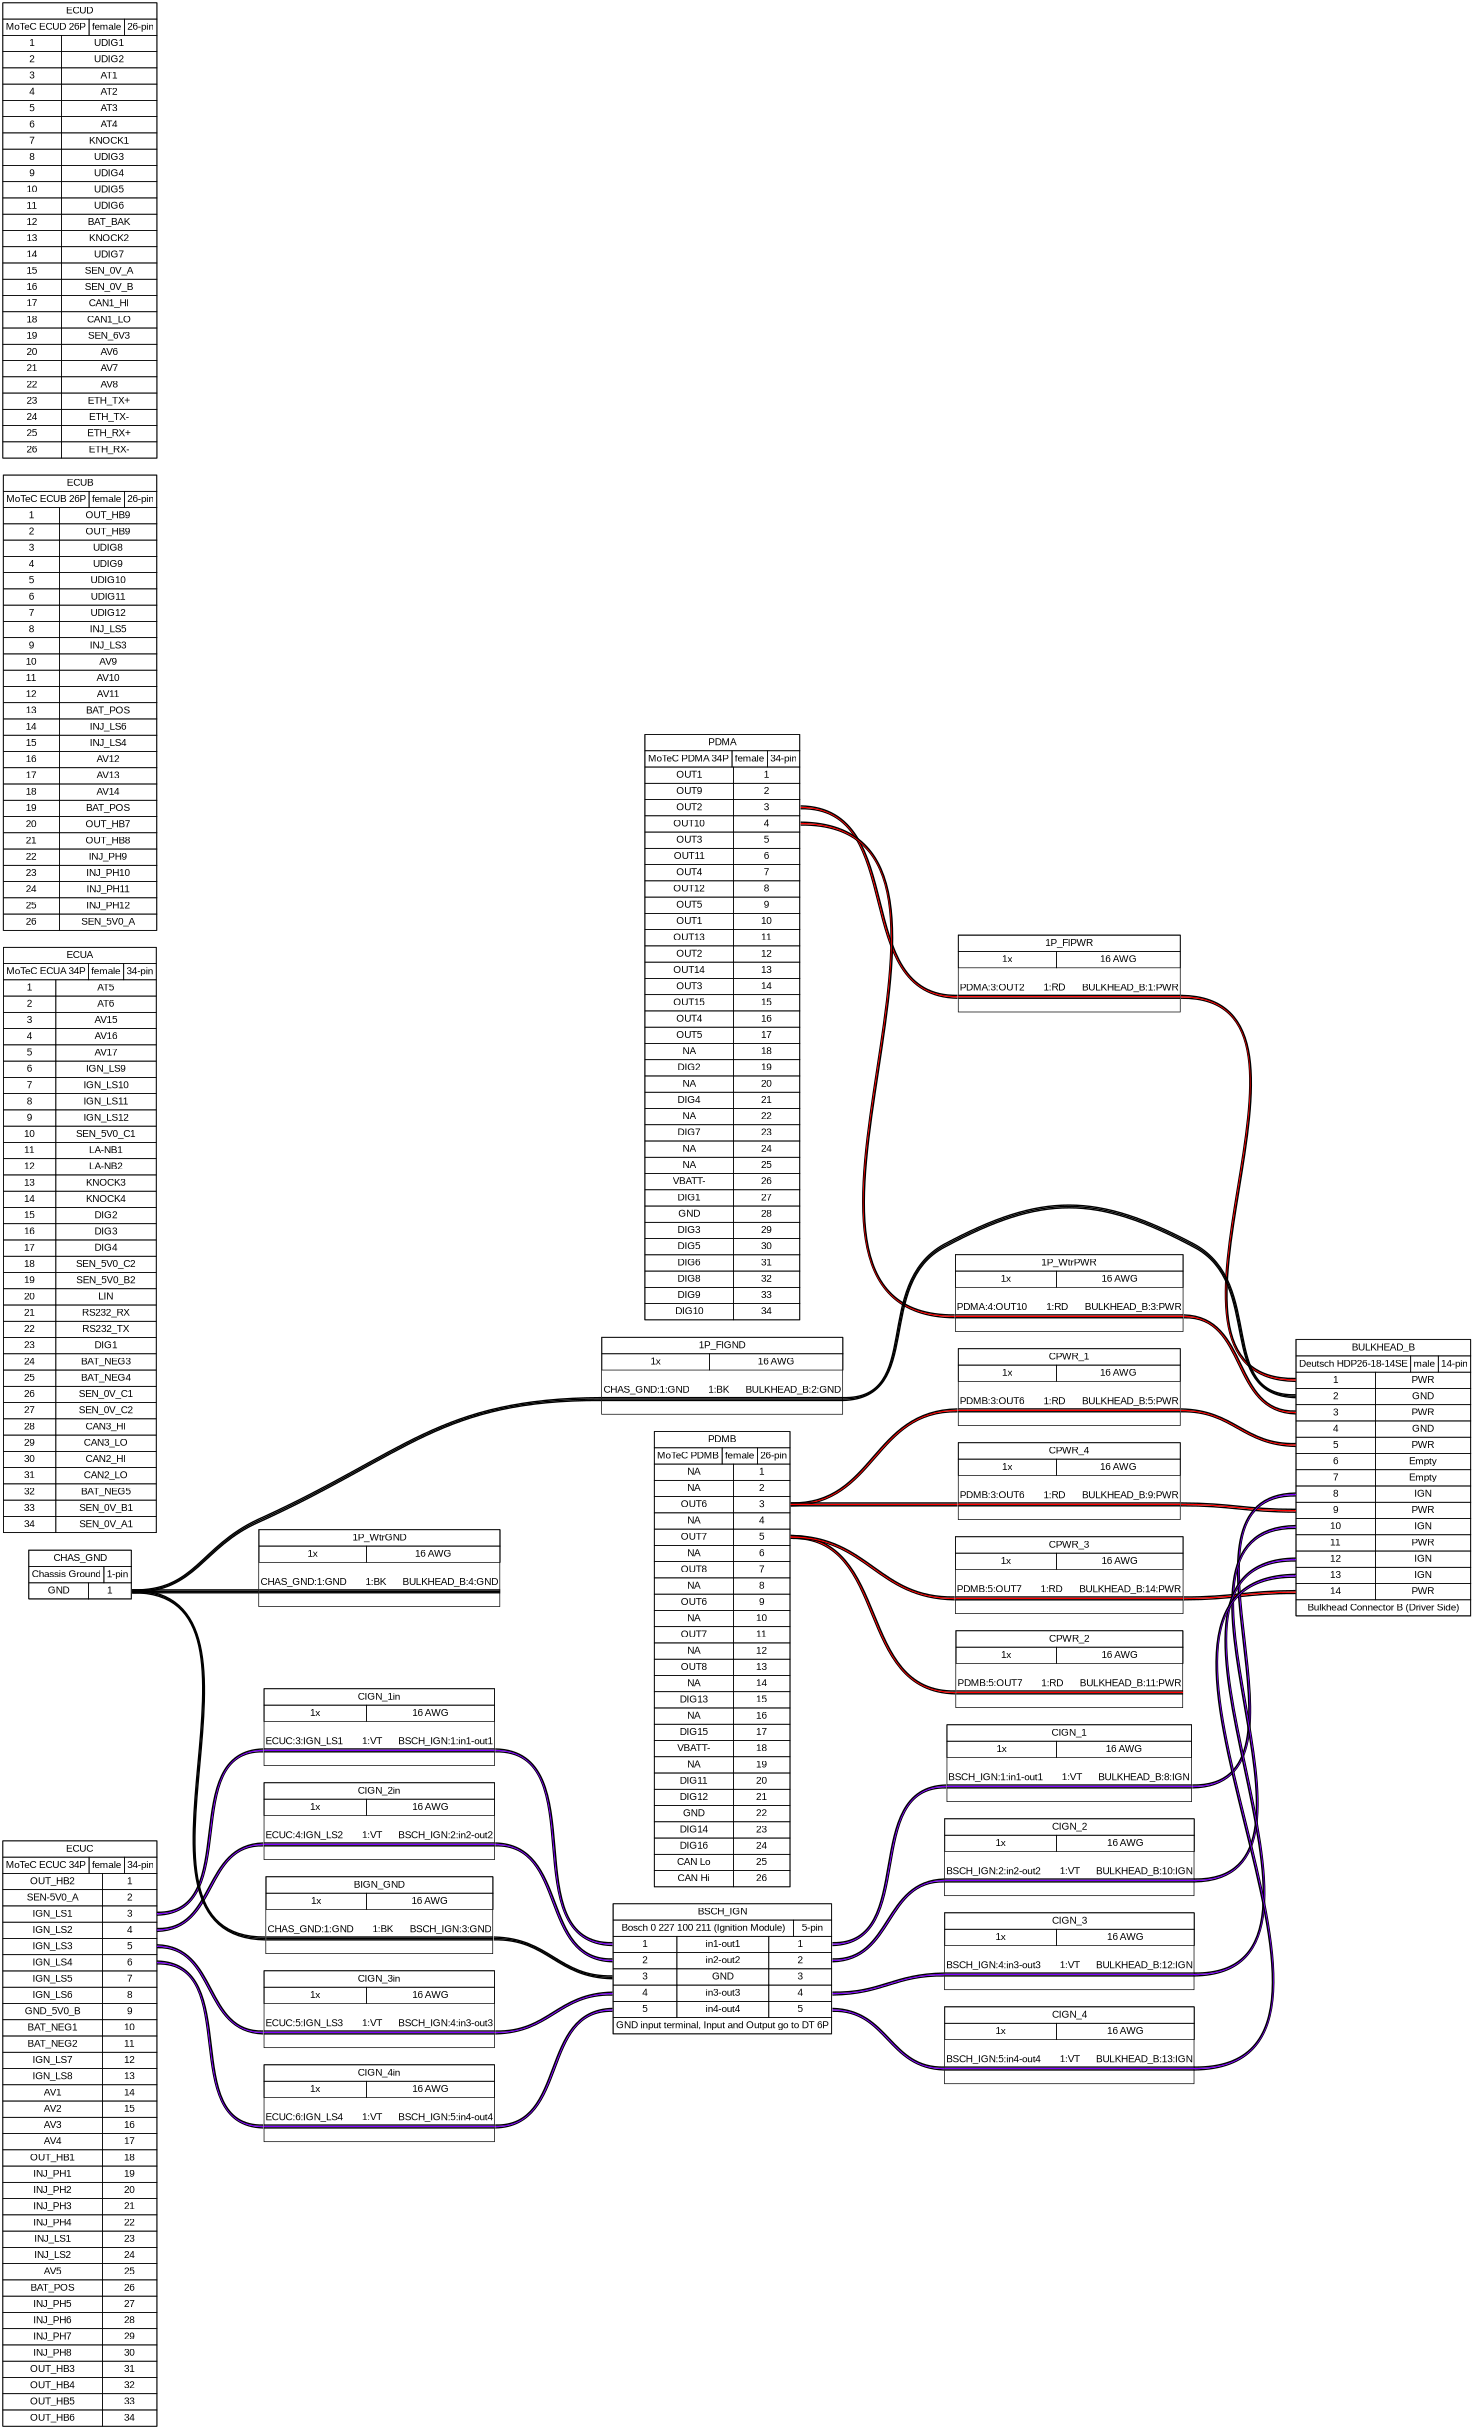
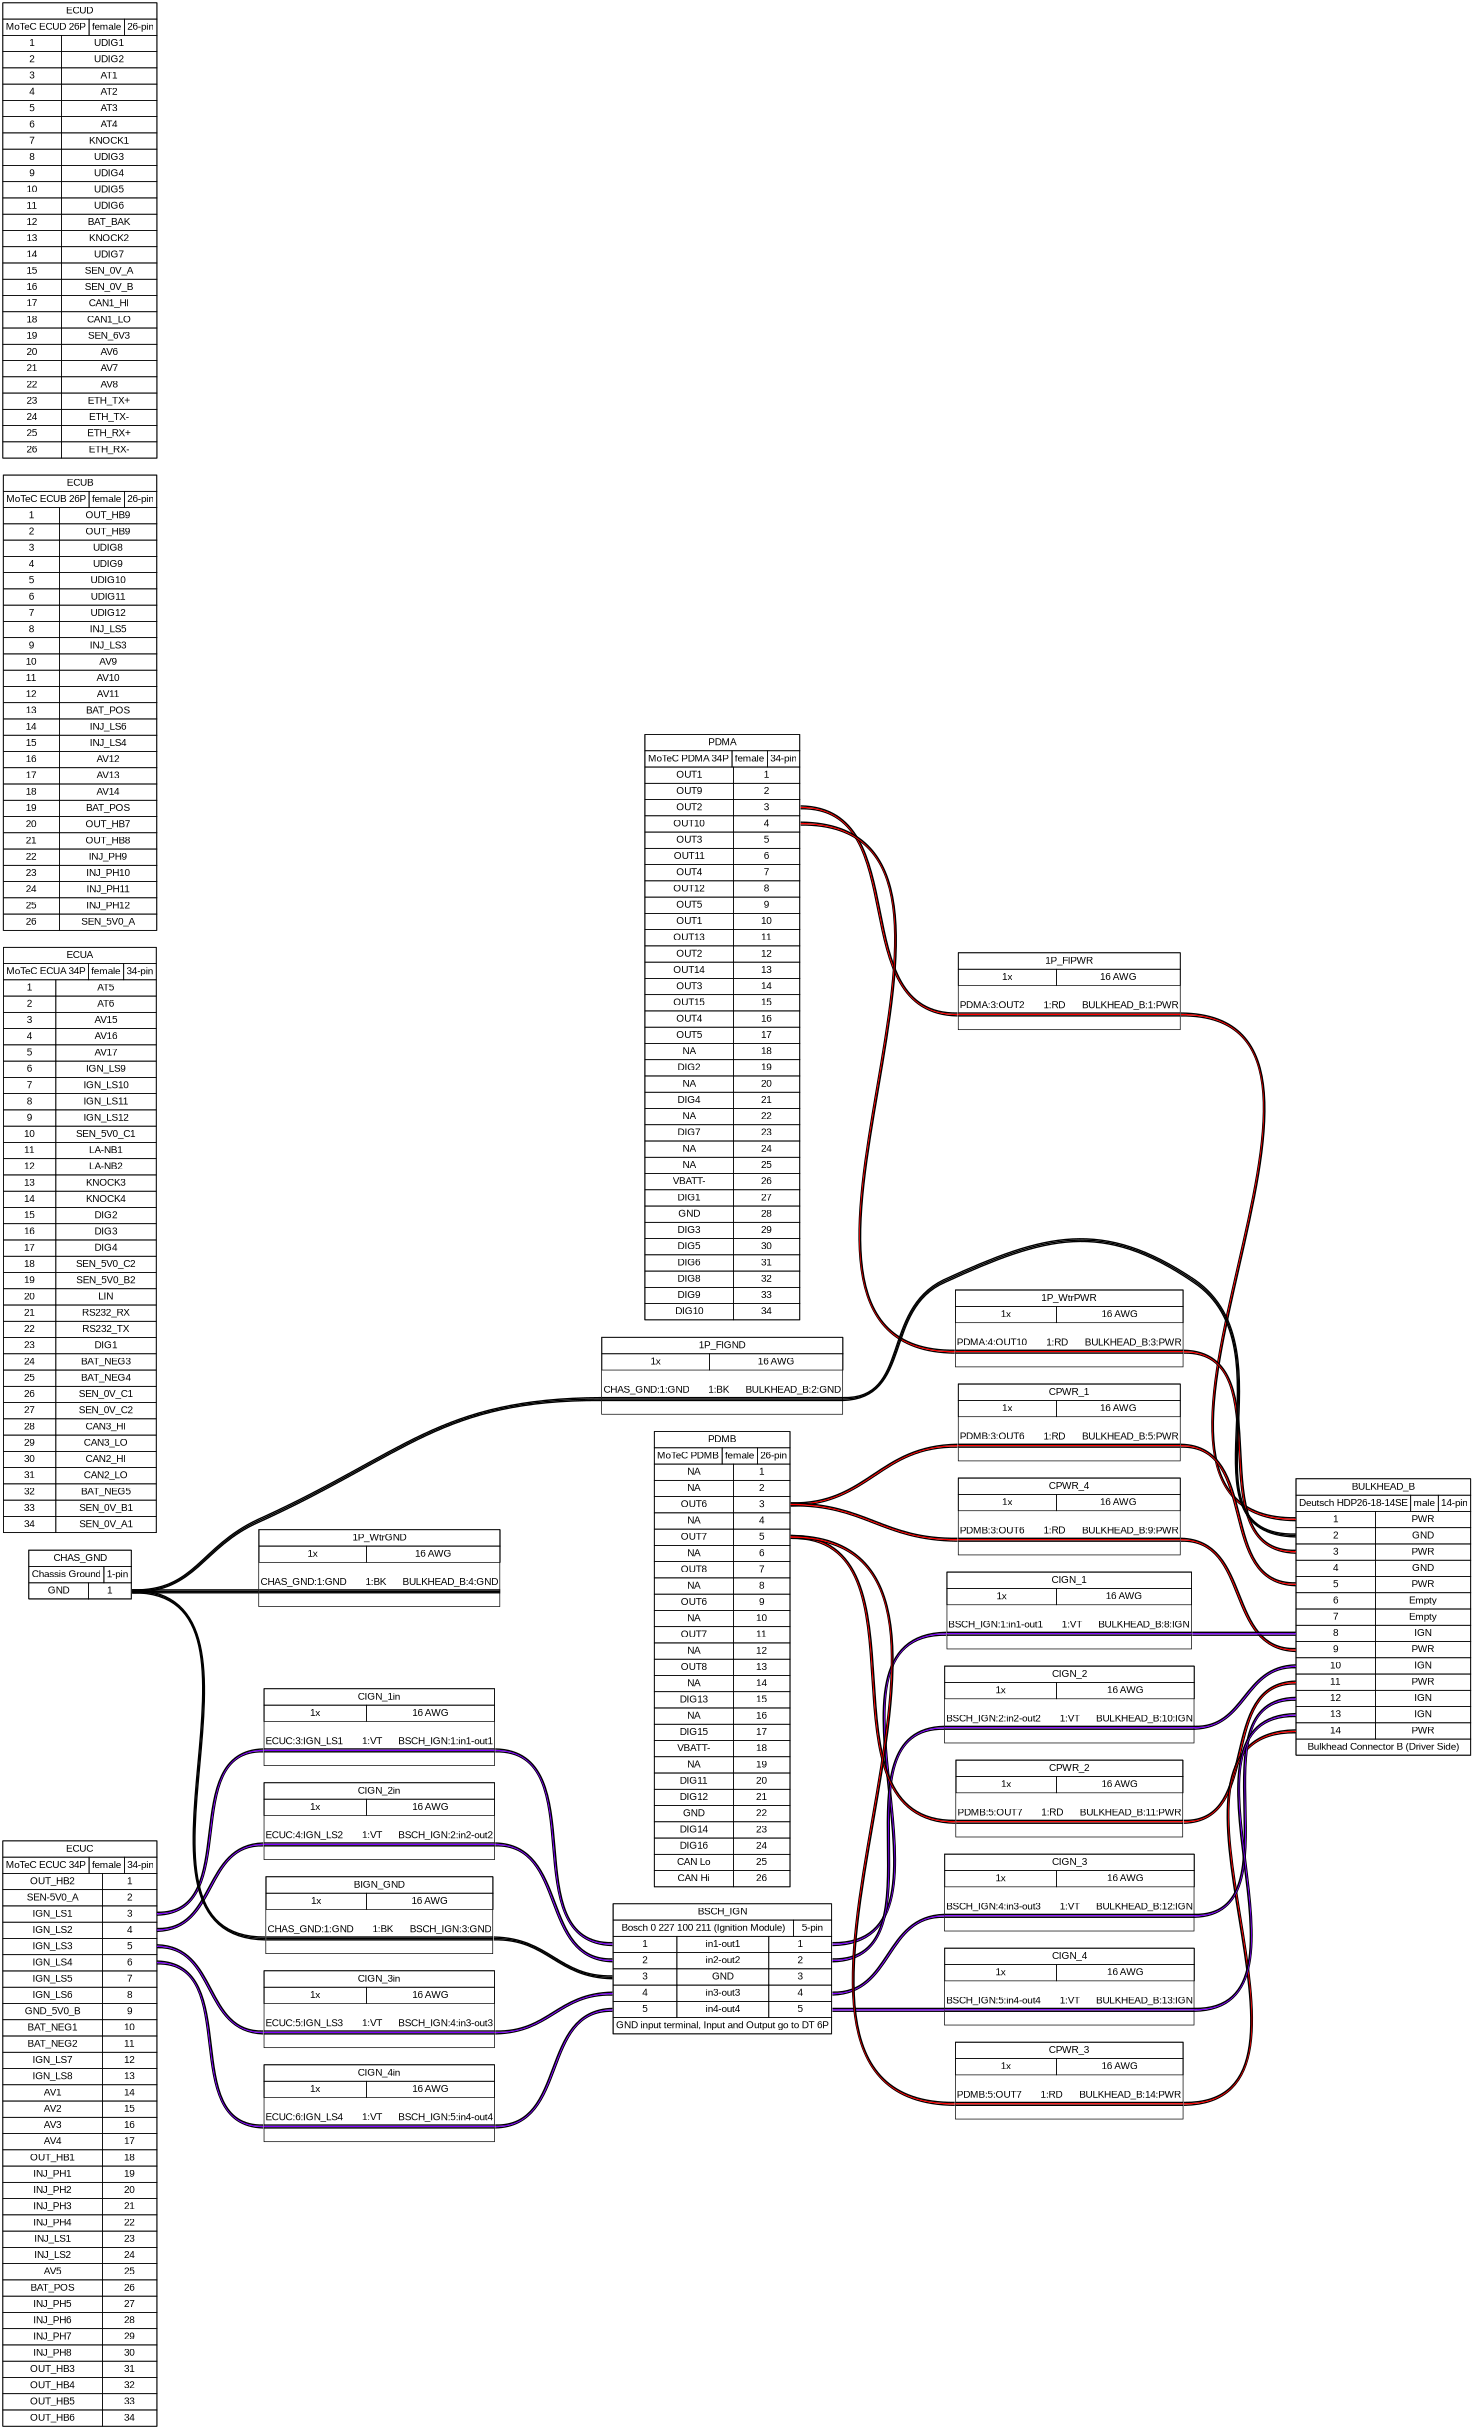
none -> (1240, 1752)
